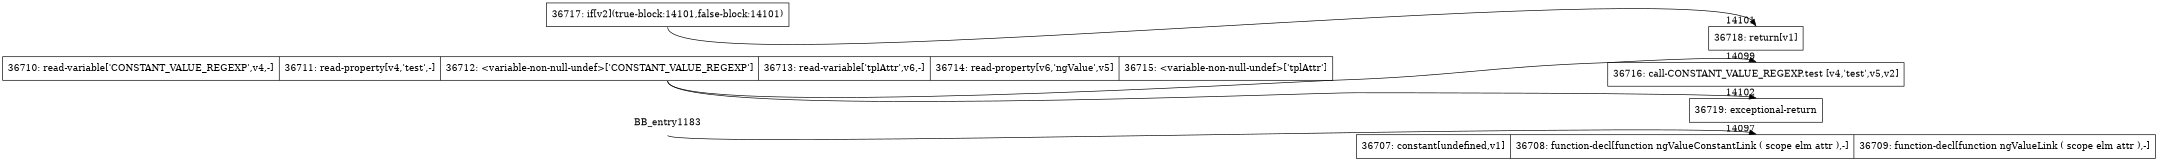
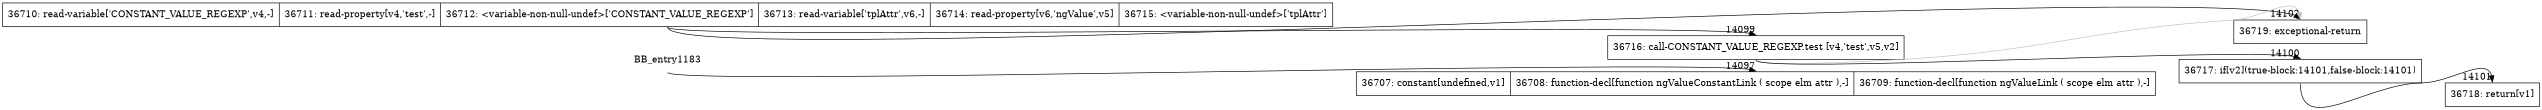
none -> (2030, 46)
none -> (2025, 59)
